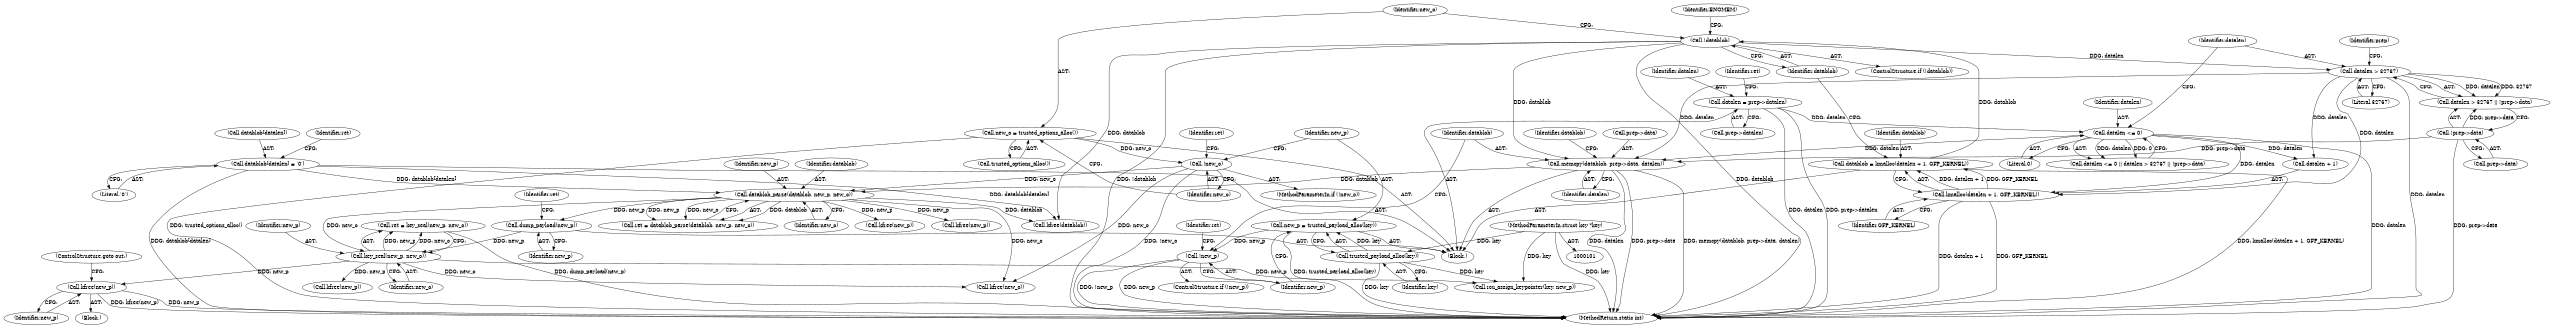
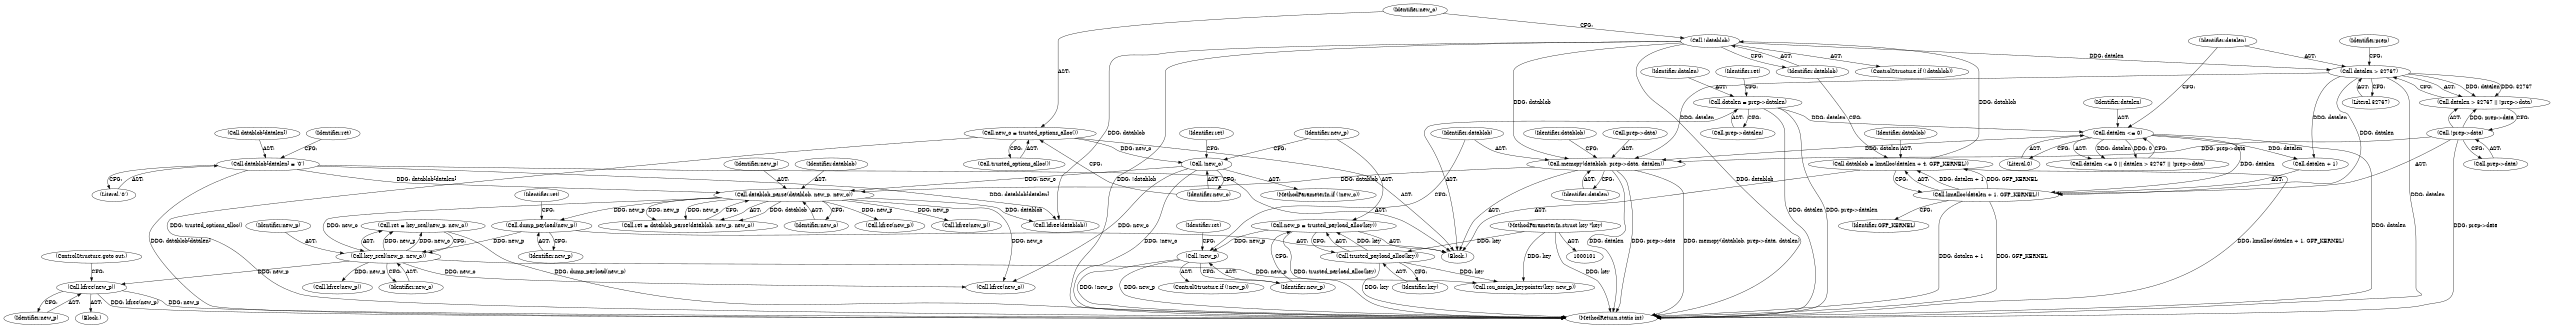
(1710, 10) -> none
(1901, 164) -> (1901, 164)
(1901, 204) -> (2260, 189)
